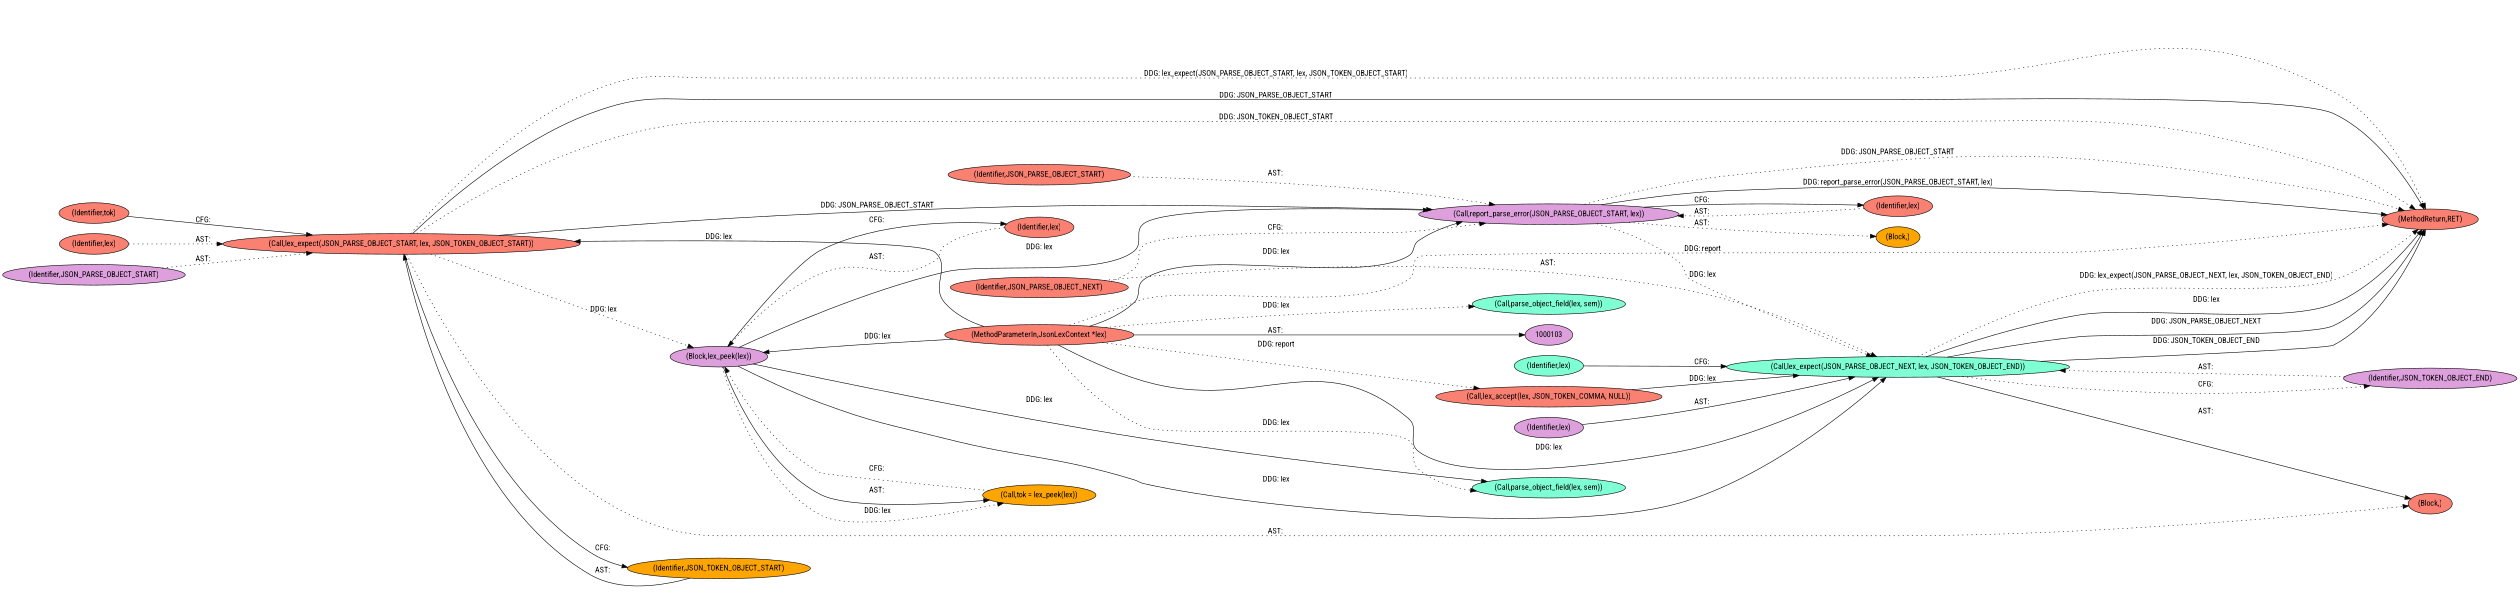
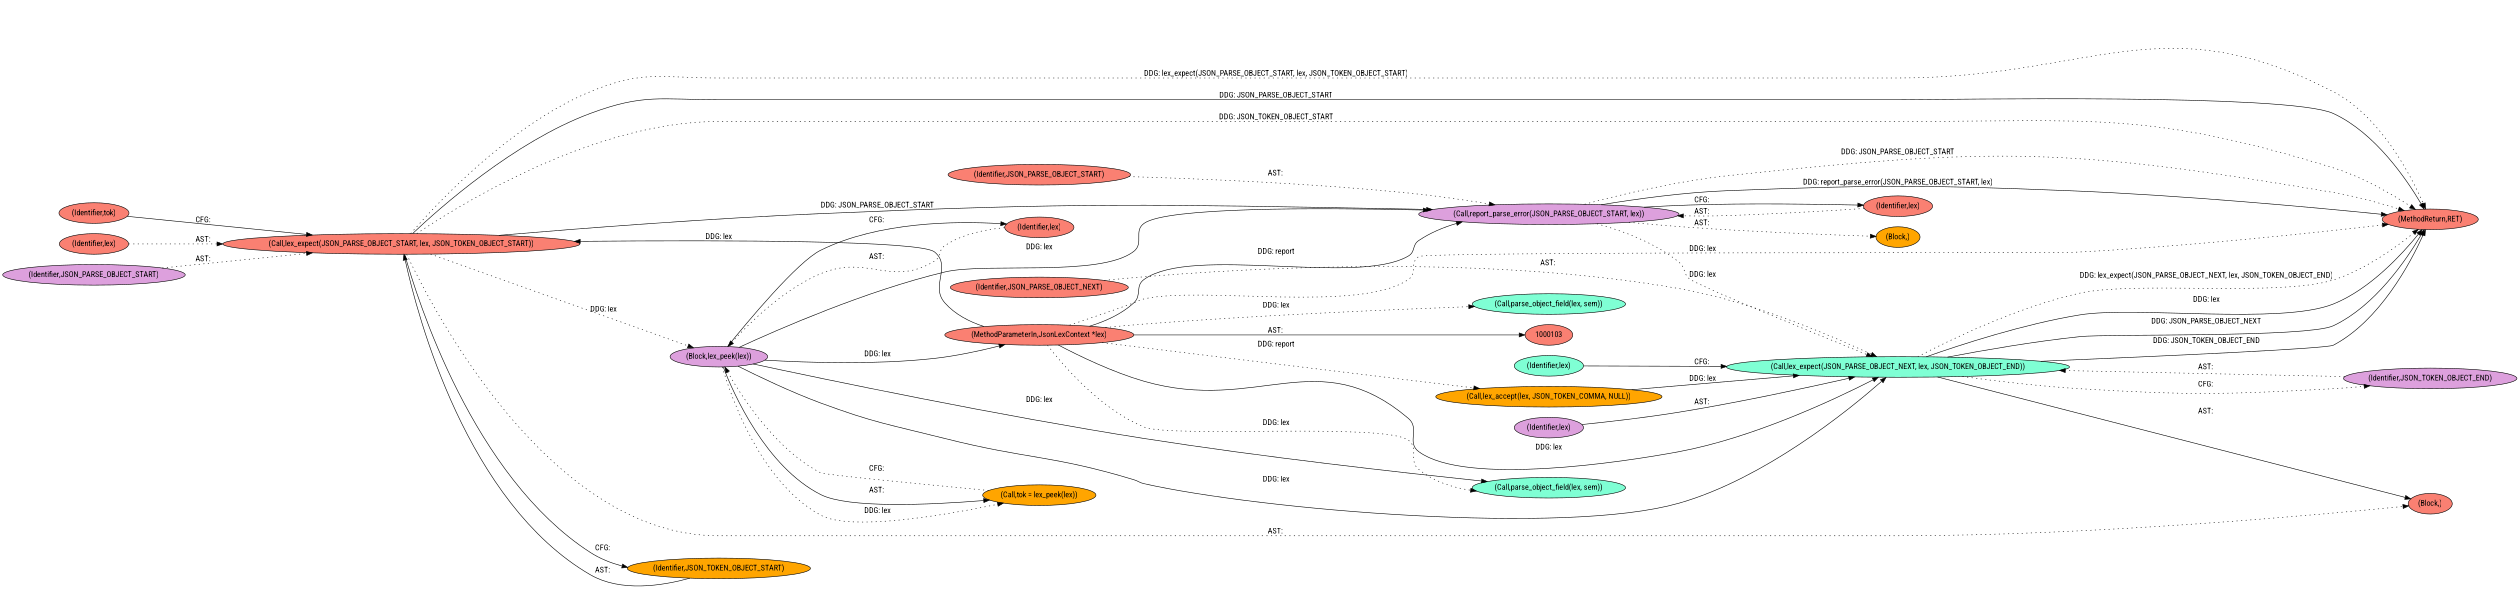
(1285, 233) -> none
(1703, 249) -> (1703, 249)
(1276, 252) -> (1276, 252)
(1549, 335) -> (1549, 335)
(861, 345) -> (883, 362)
(1549, 397) -> (1549, 397)
